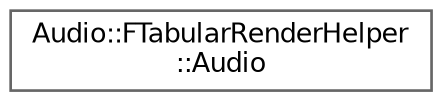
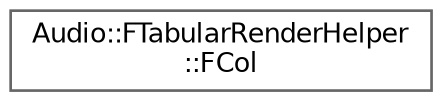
(221, 51) -> (221, 51)
